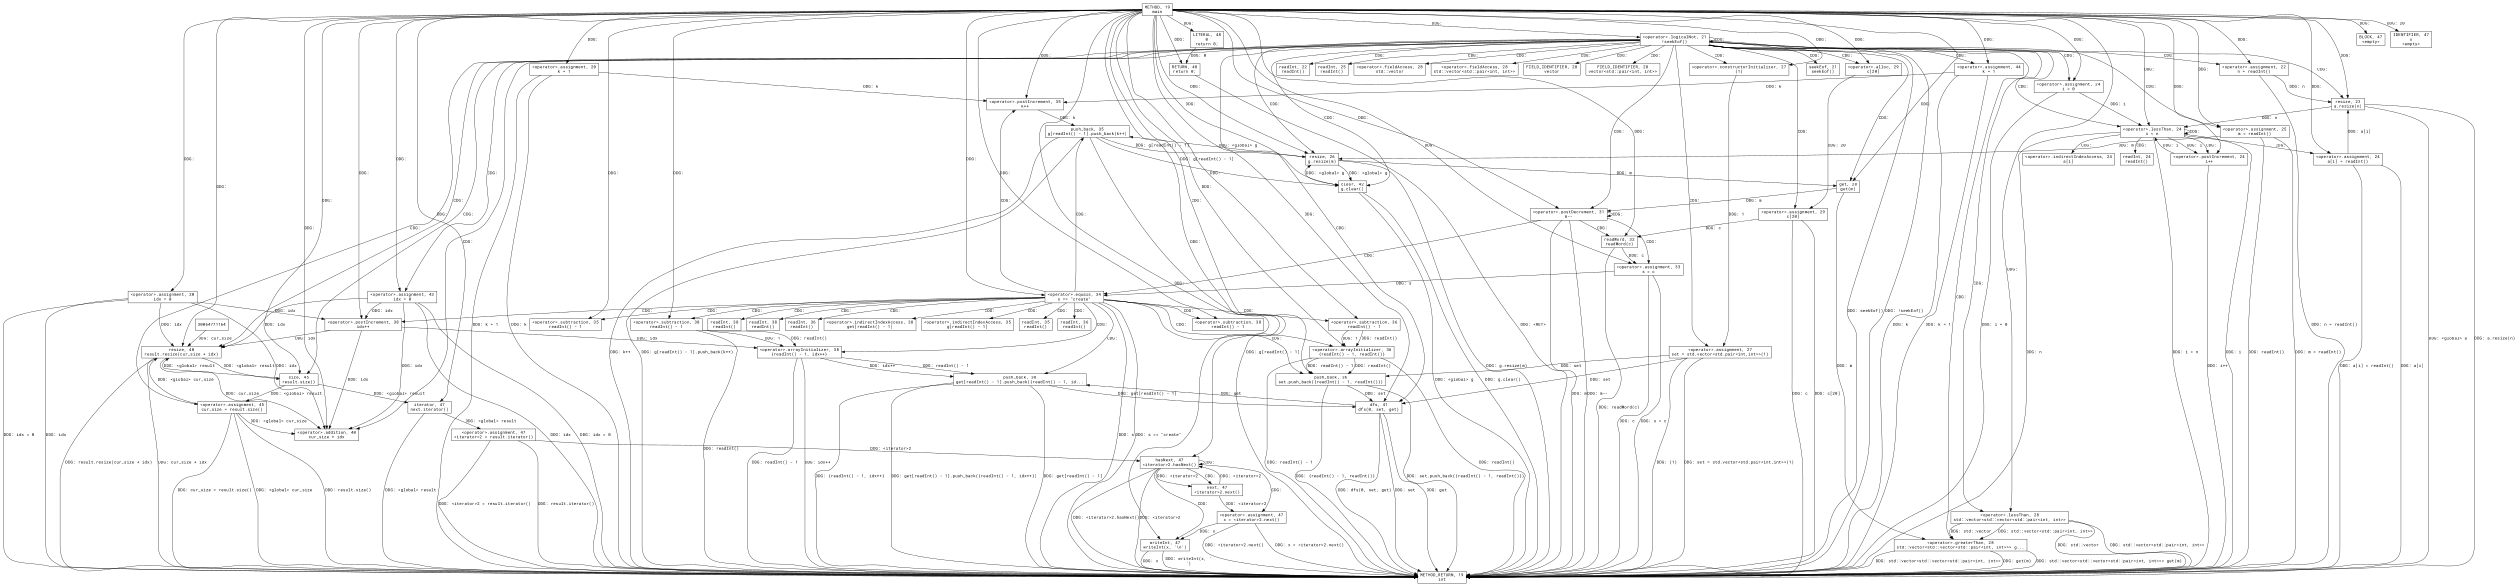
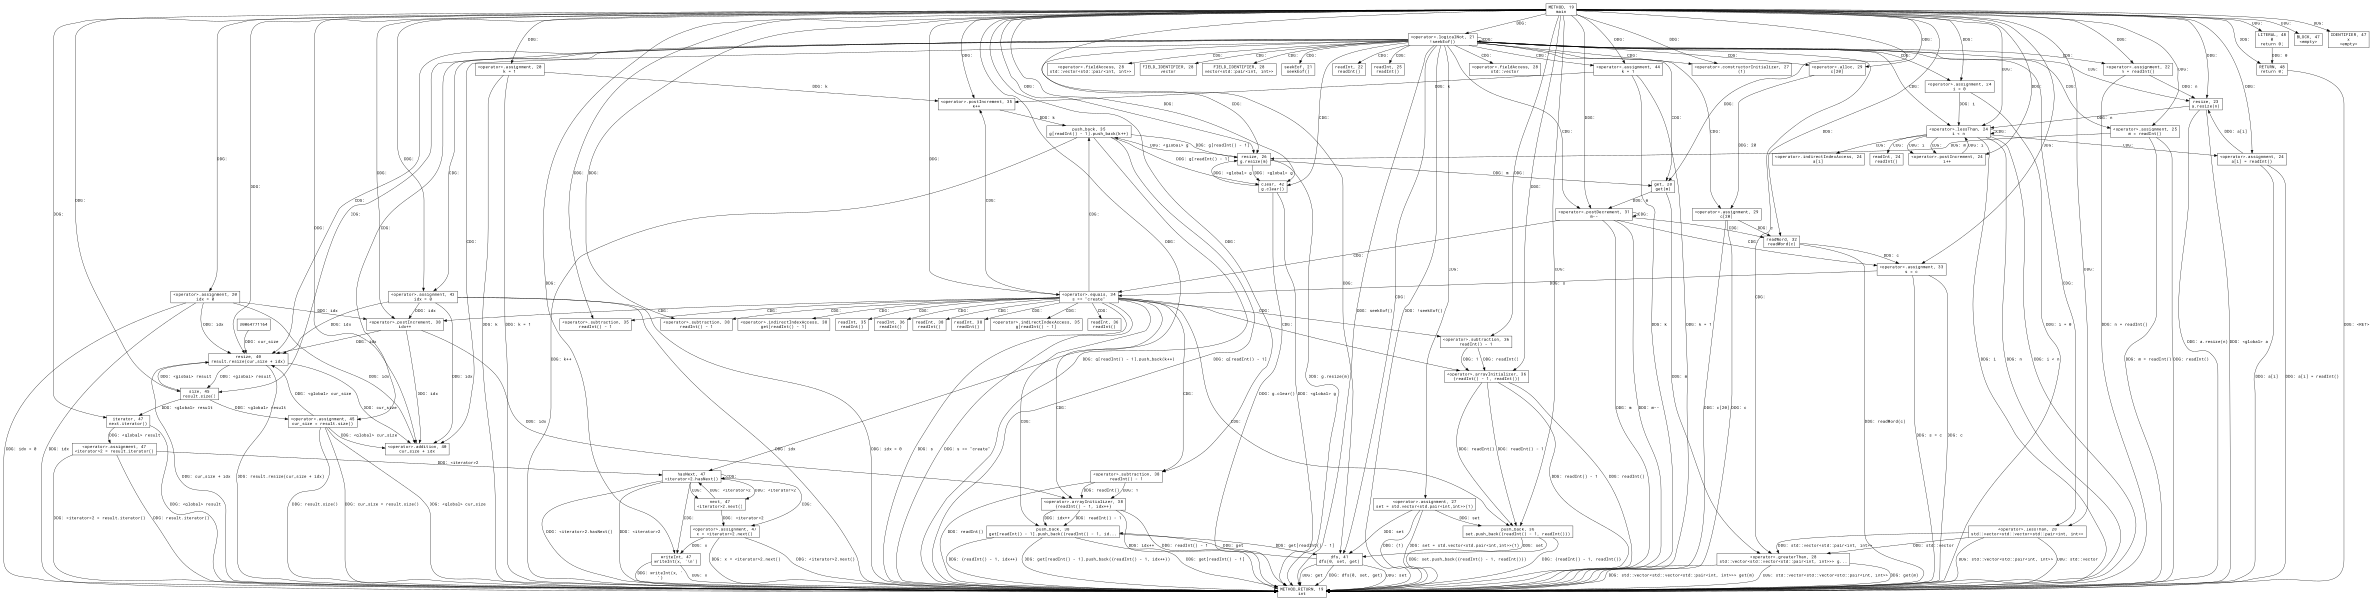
(2396, 23) -> (2320, 23)
(1729, 209) -> none
(2215, 564) -> none
